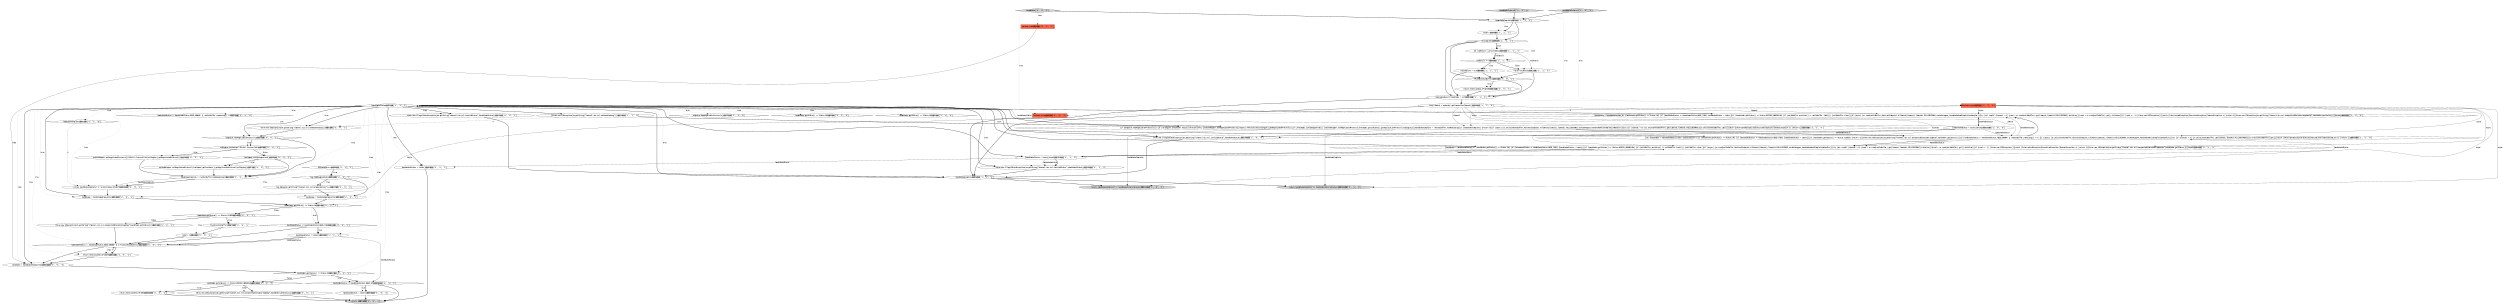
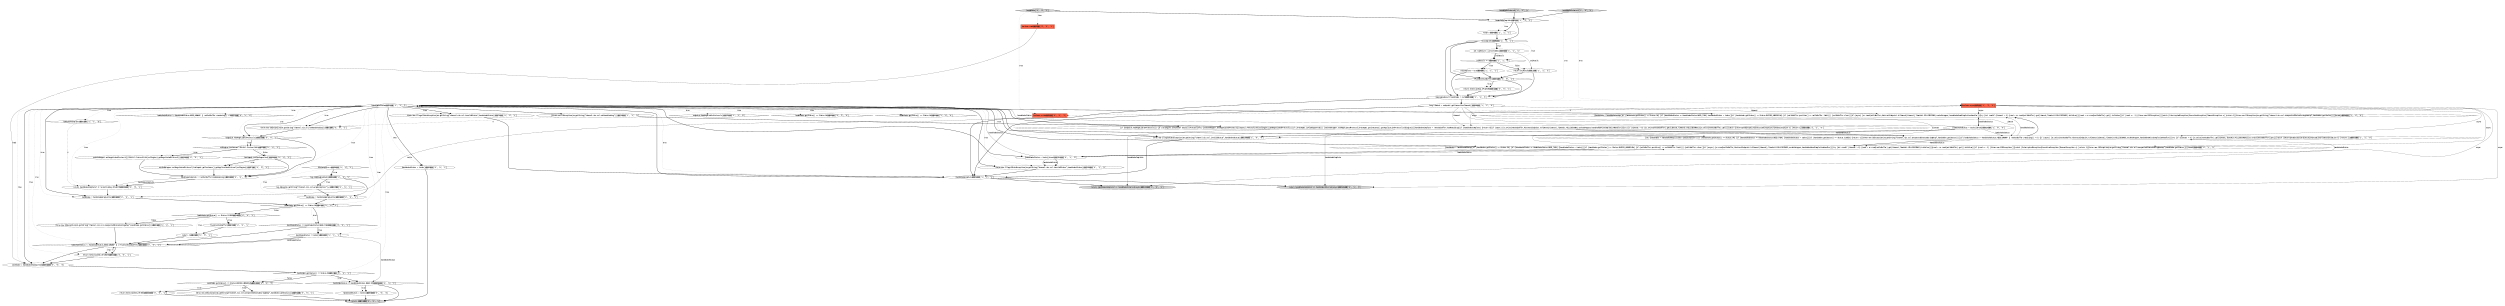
(736, 163) -> (743, 107)
